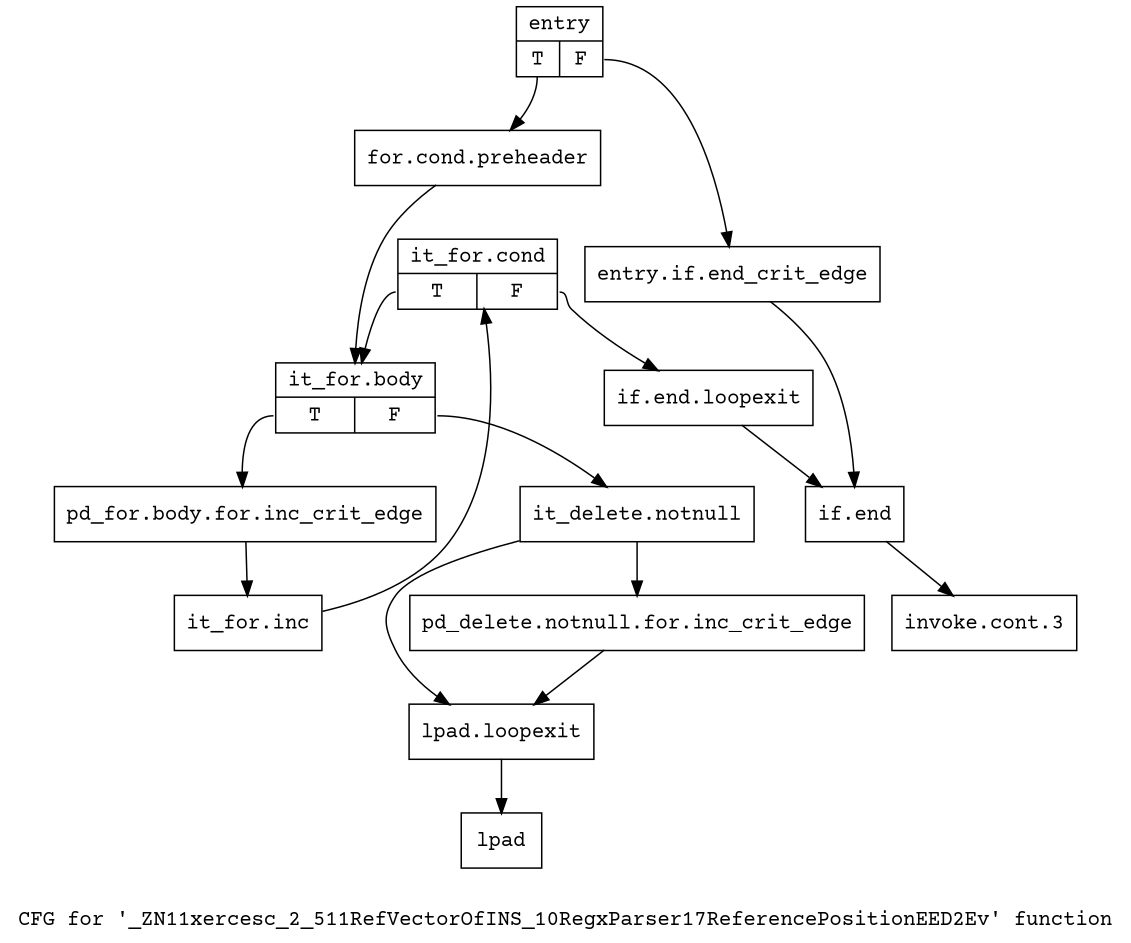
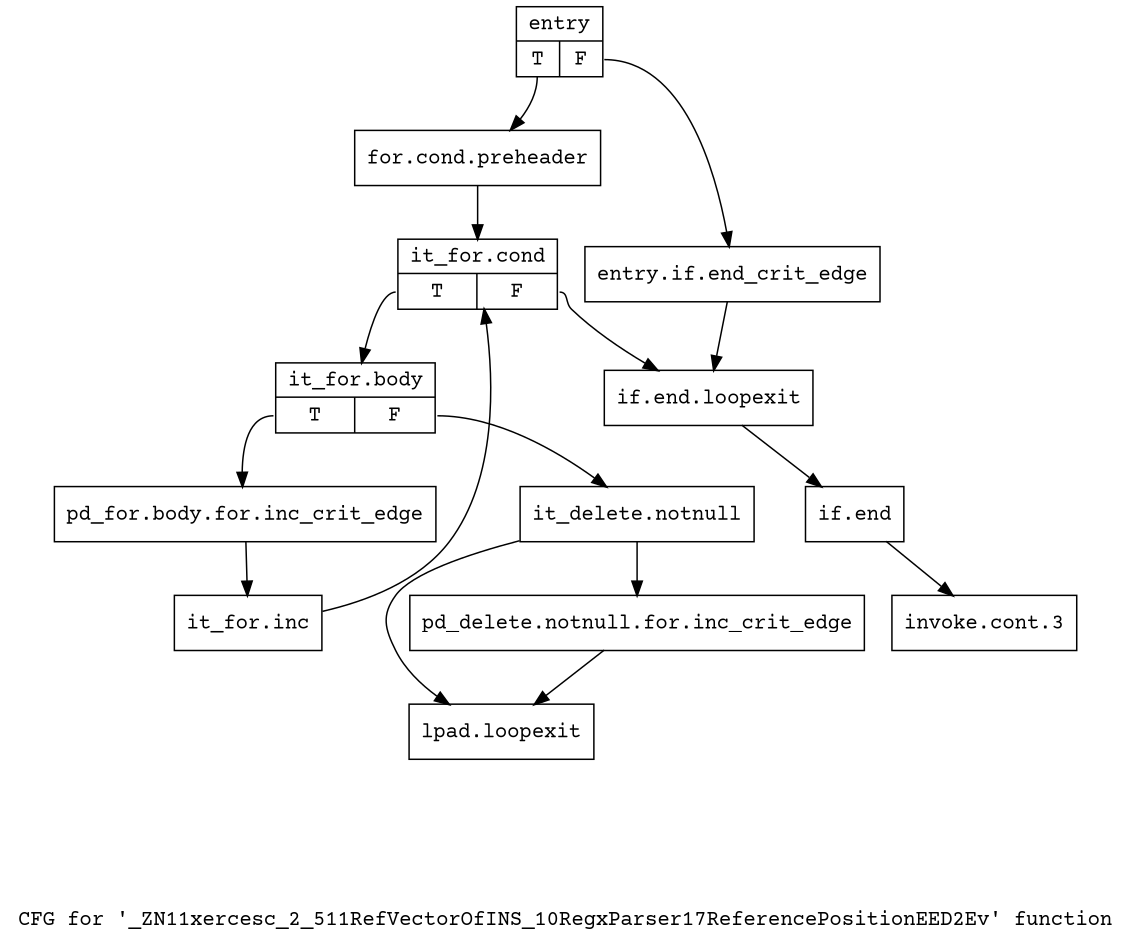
(375, 256) -> (478, 205)
(833, 376) -> (722, 329)
(501, 841) -> none
